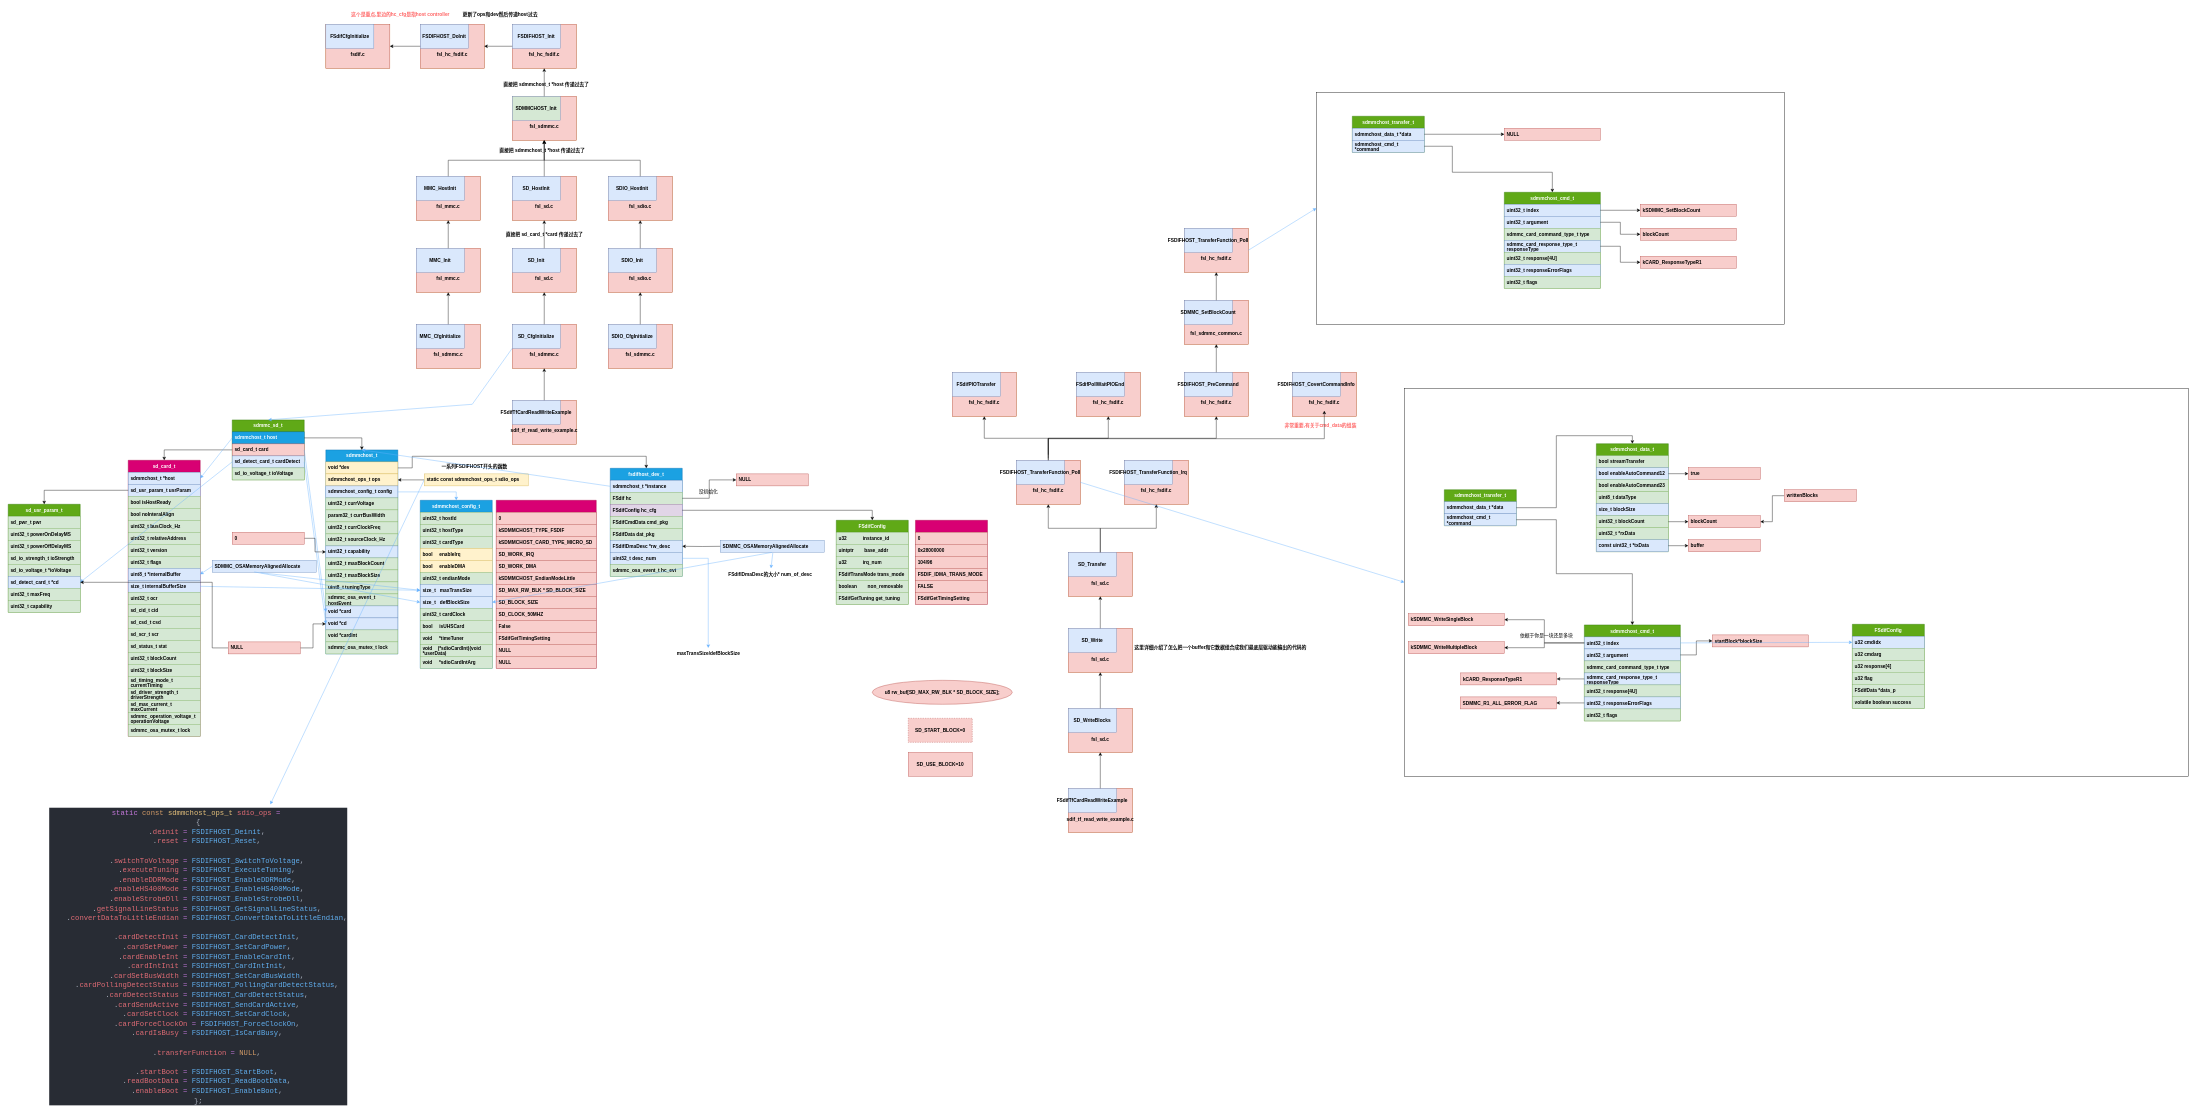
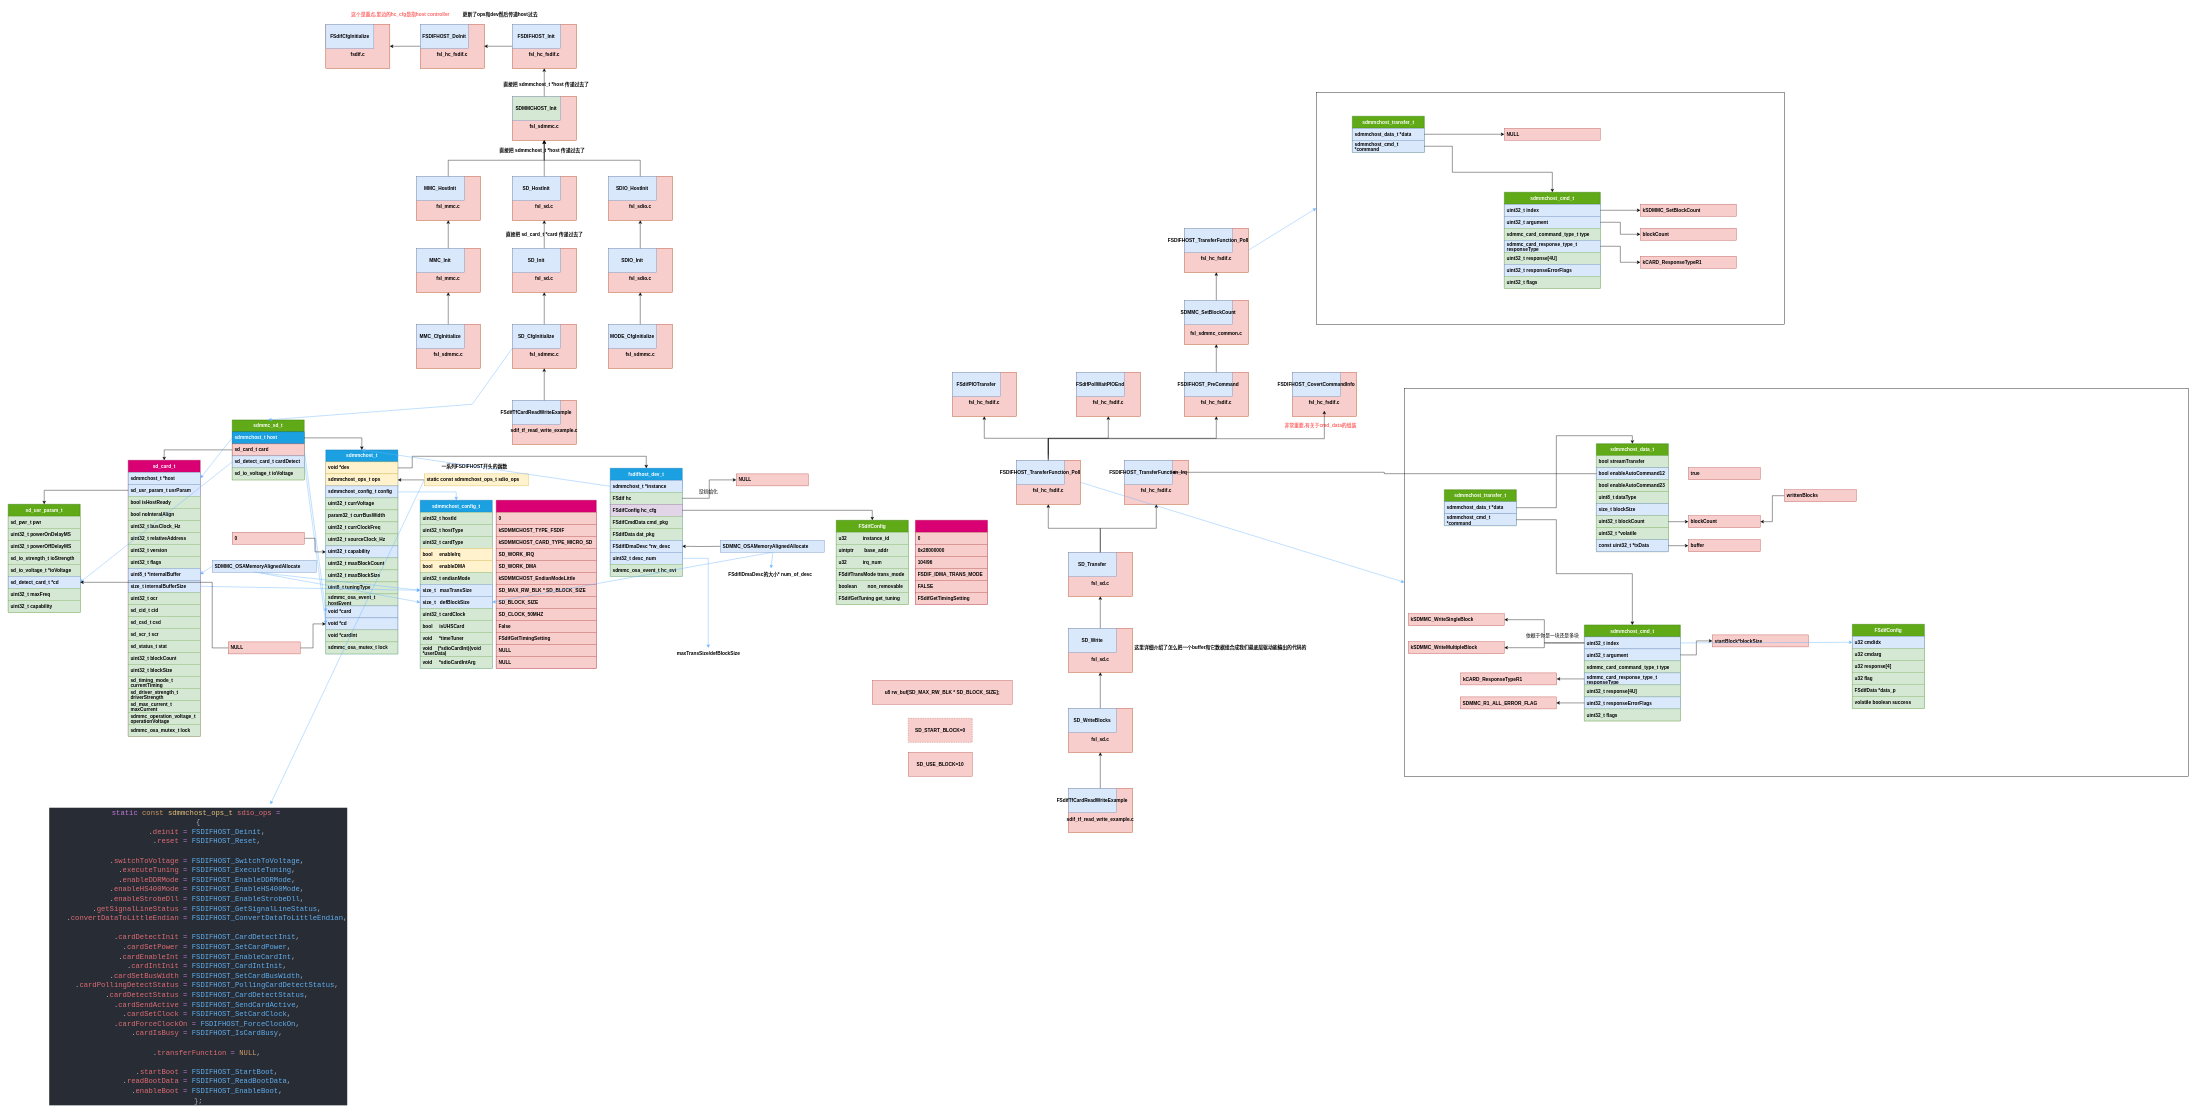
(632, 336) -> (632, 336)
(1684, 474) -> (1384, 474)
(1619, 534) -> (1620, 534)
(1546, 636) -> (1552, 636)
(942, 692) -> (942, 692)
